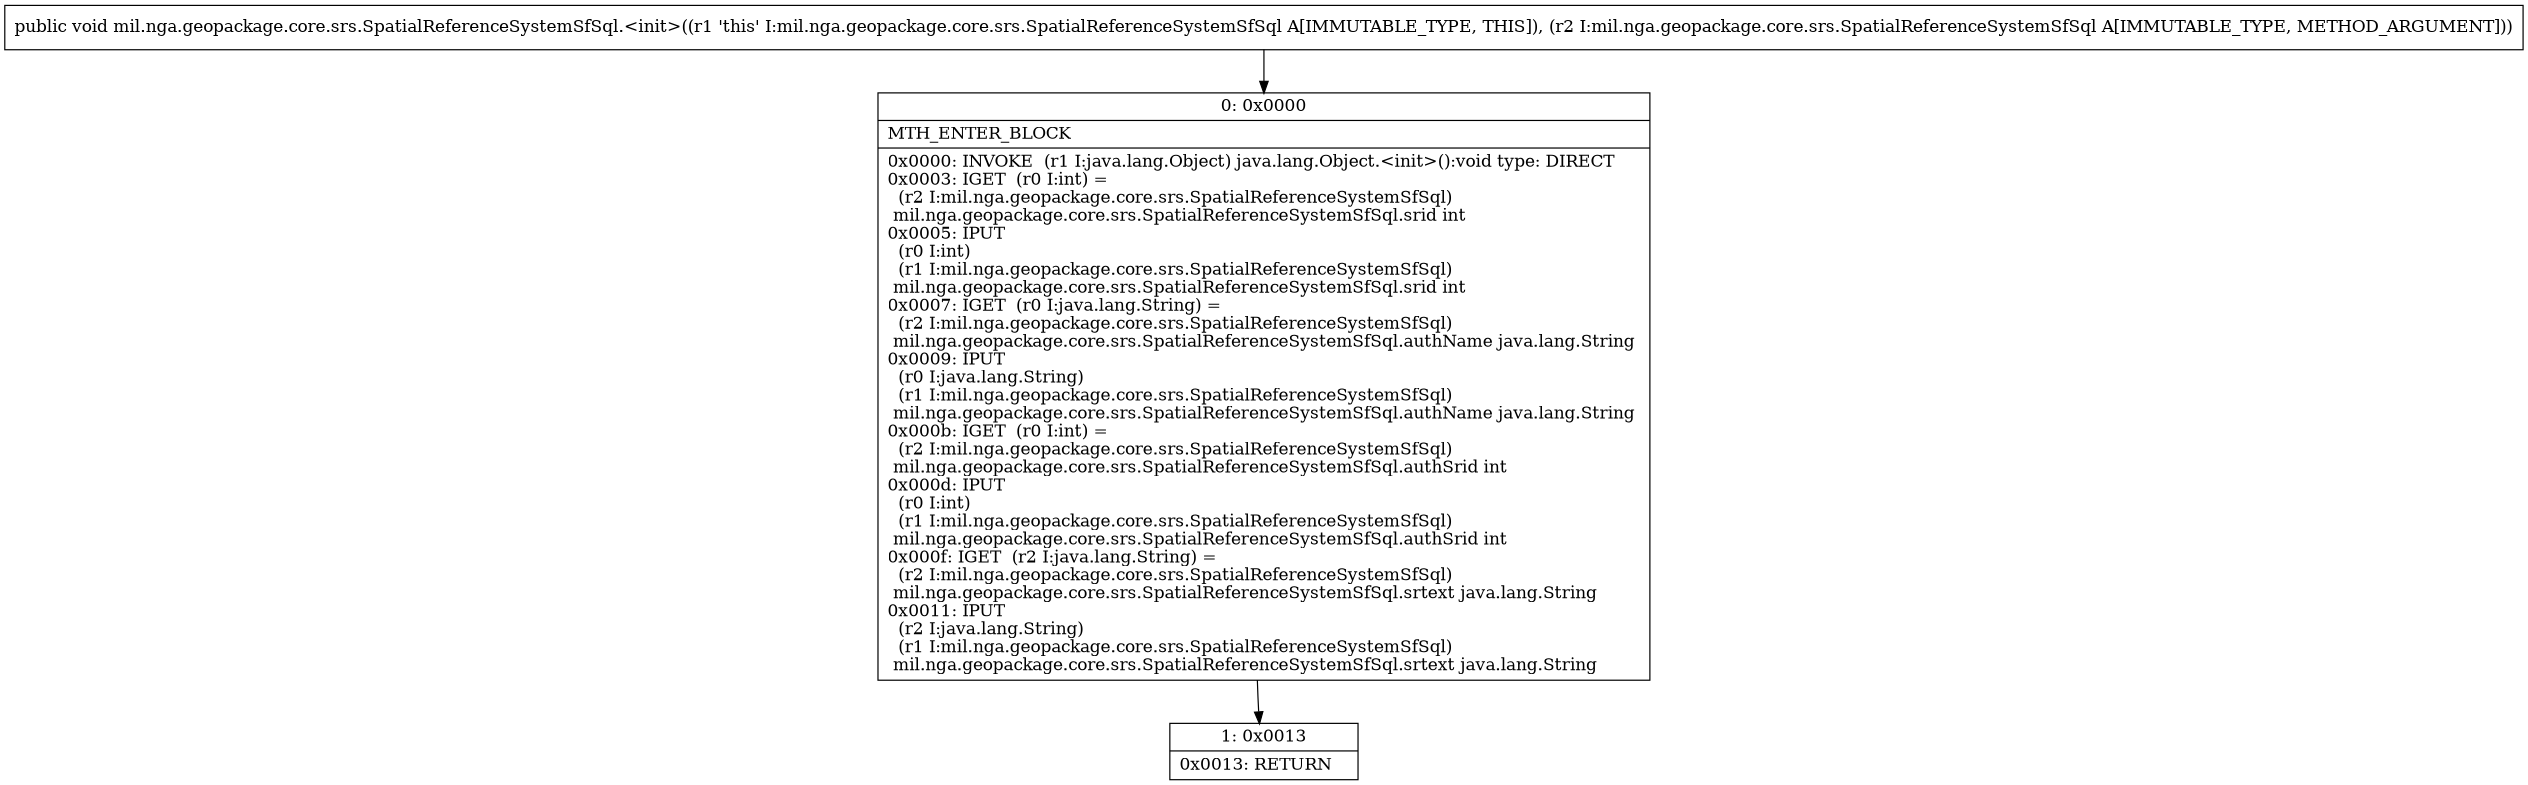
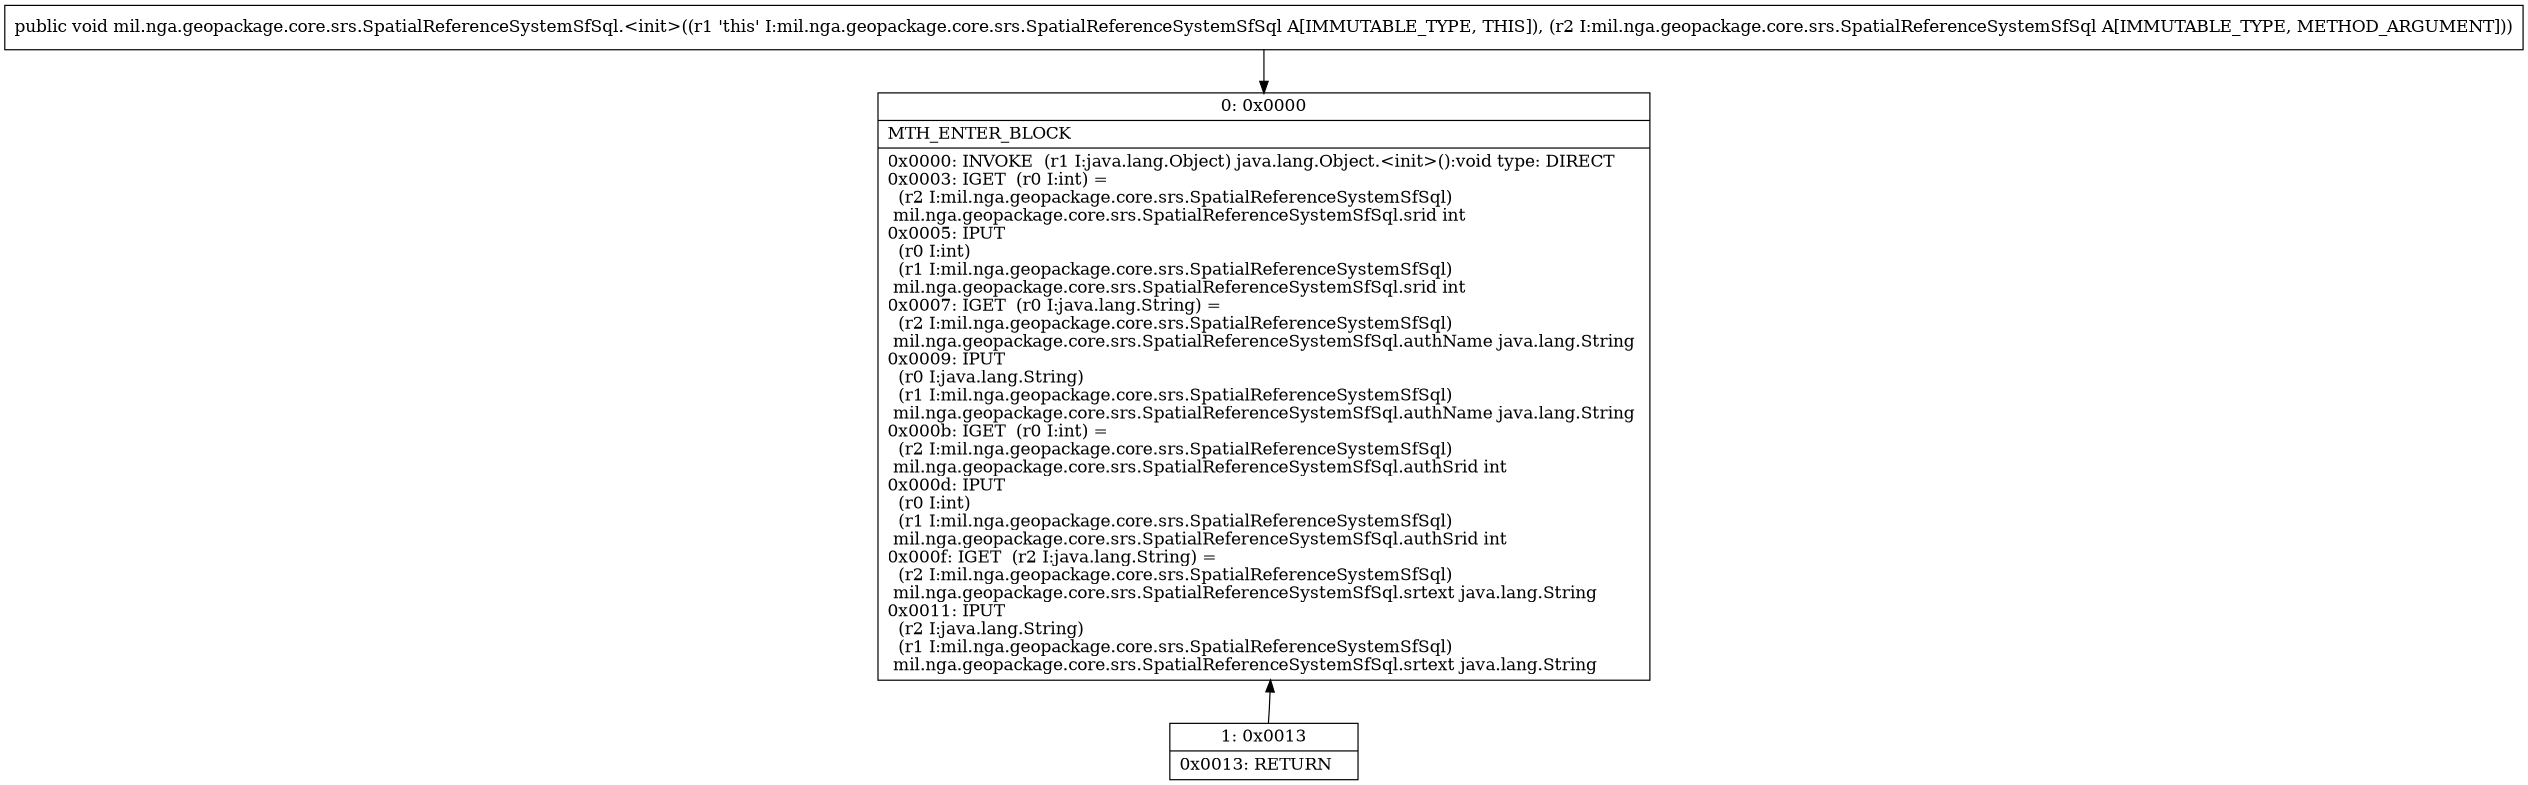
(1258, 696) -> (1269, 708)
